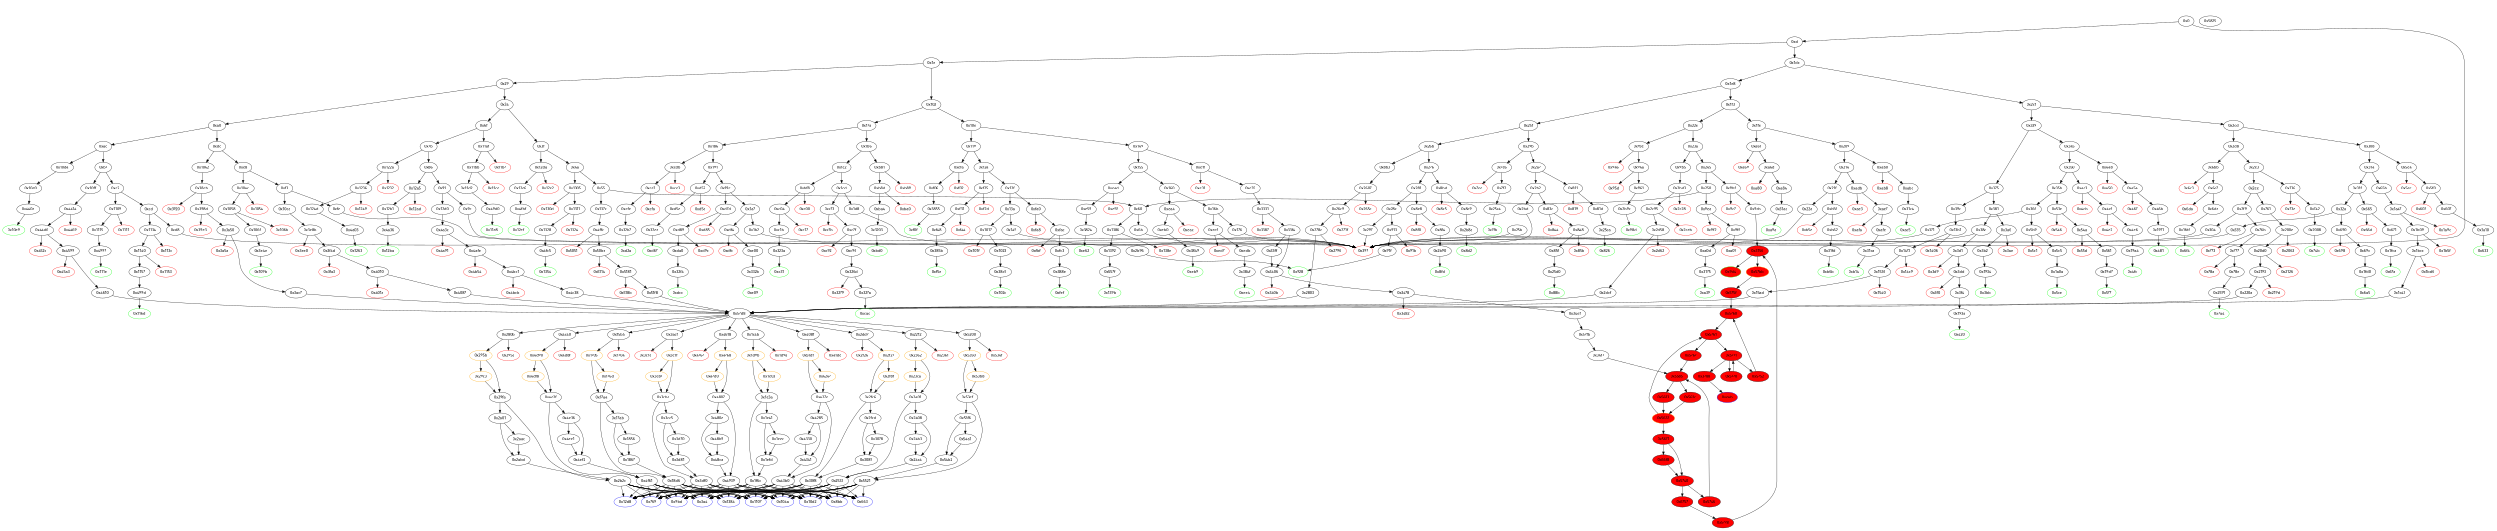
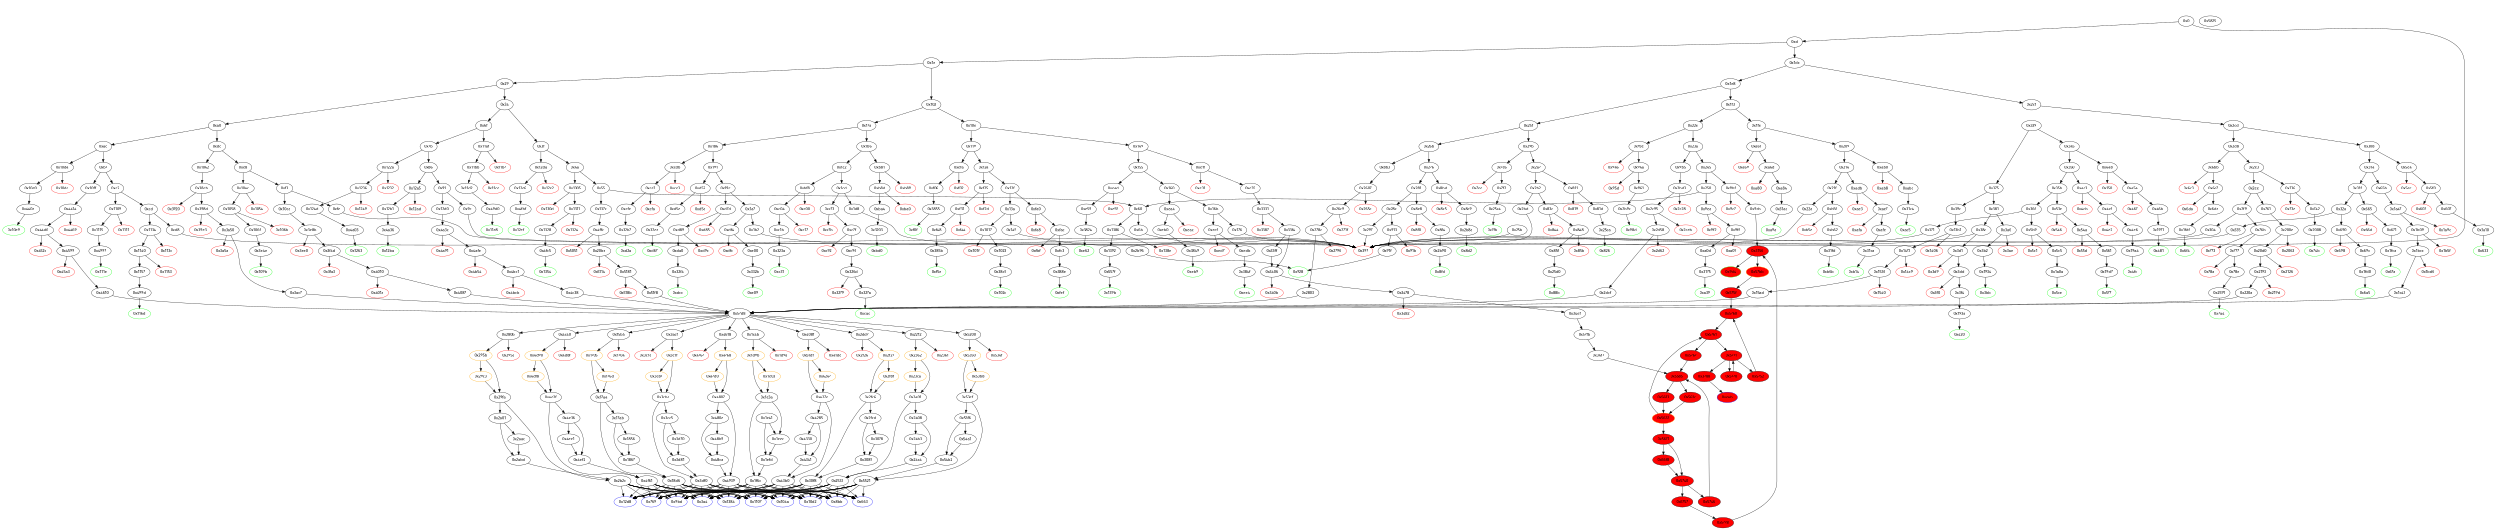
(2031, 114) -> none
none -> (62, 188)
(2107, 188) -> (2107, 188)
(599, 251) -> (599, 251)
(767, 406) -> (781, 415)
